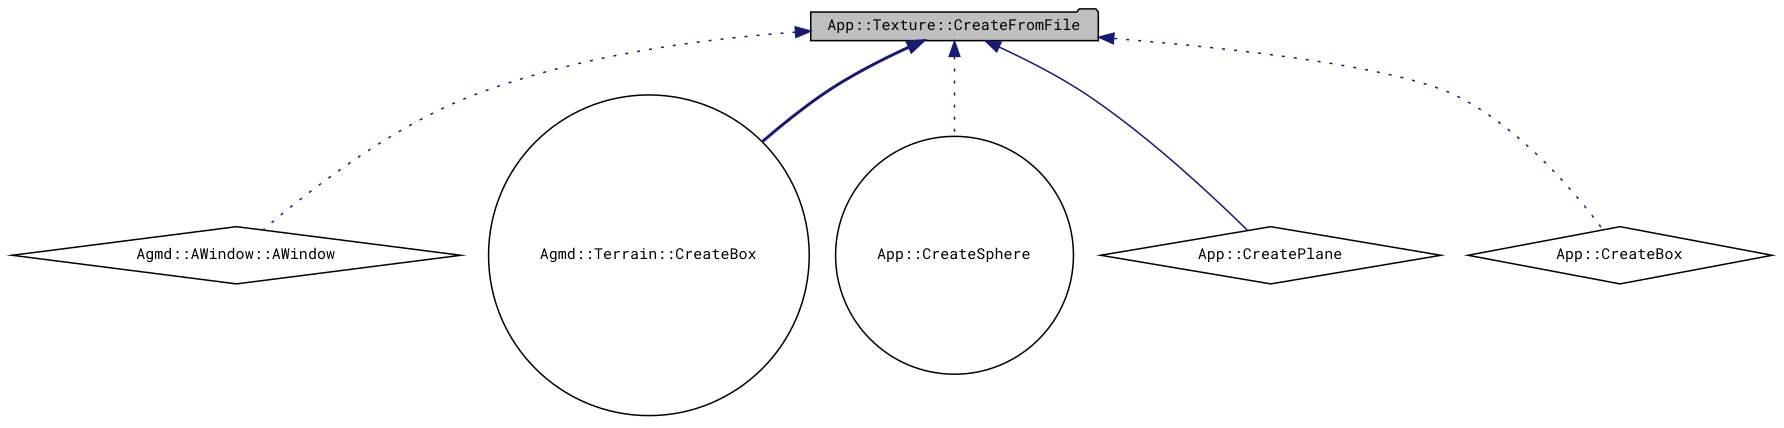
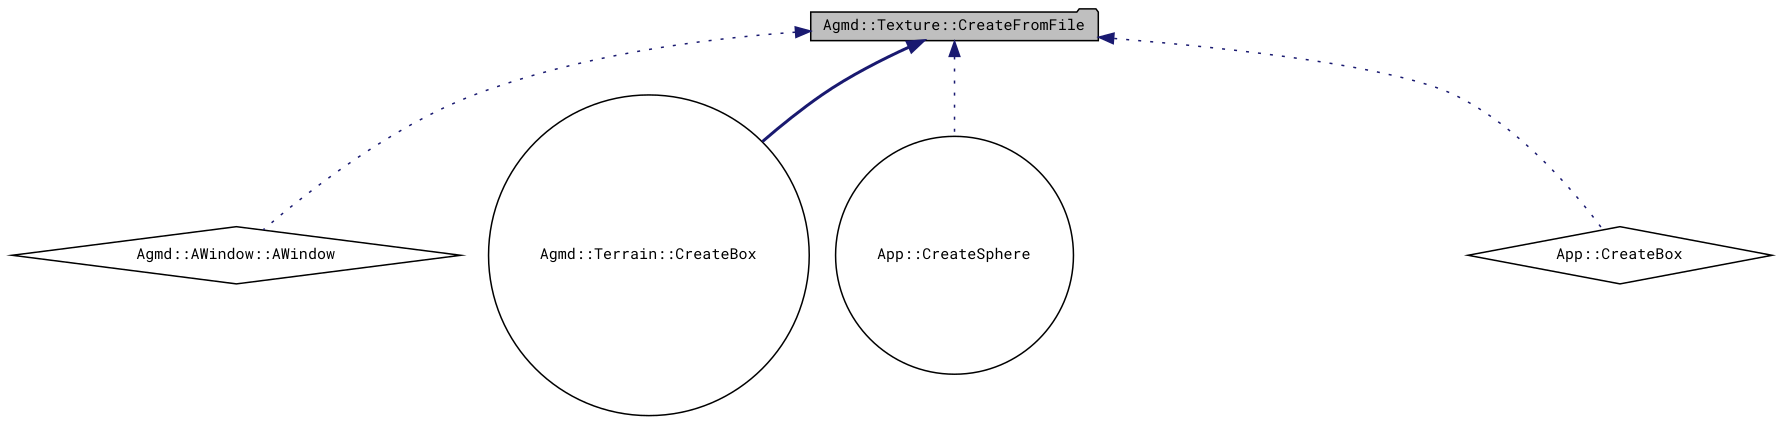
(955, 26) -> (955, 26)
(1271, 255) -> none
